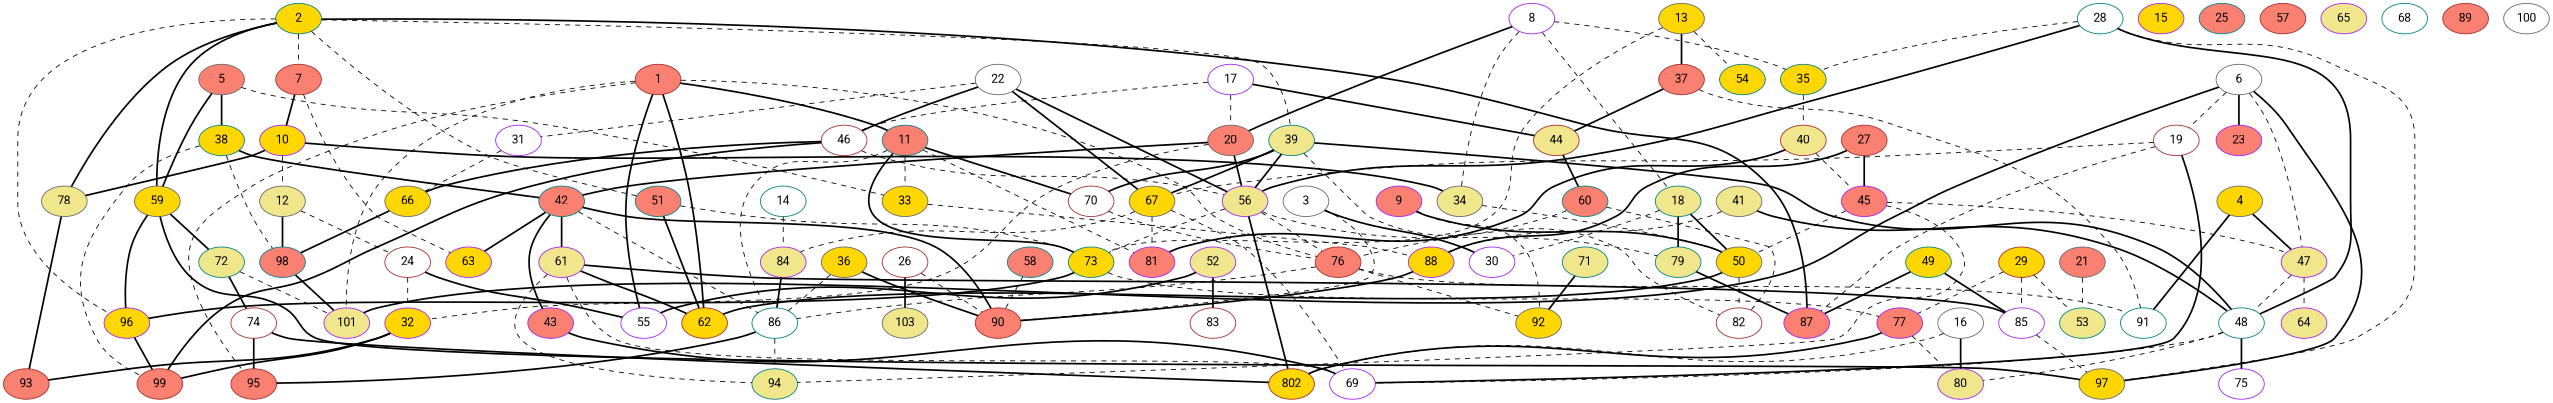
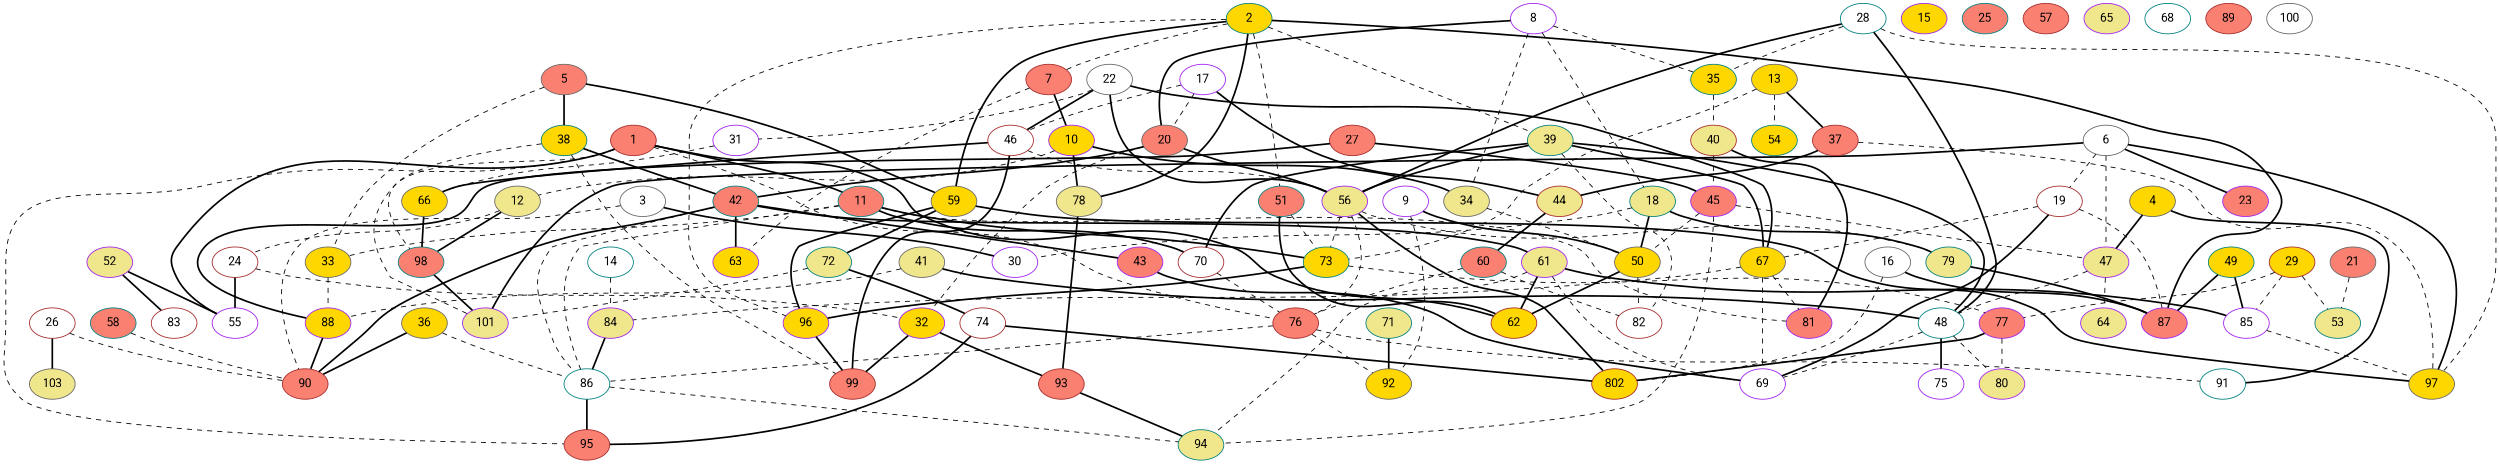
(1952, 145) -> (2197, 198)
(1399, 201) -> (1406, 201)
(1961, 354) -> (2026, 293)
none -> (1131, 414)
